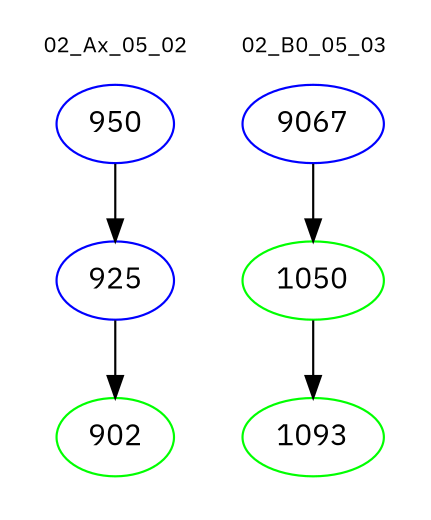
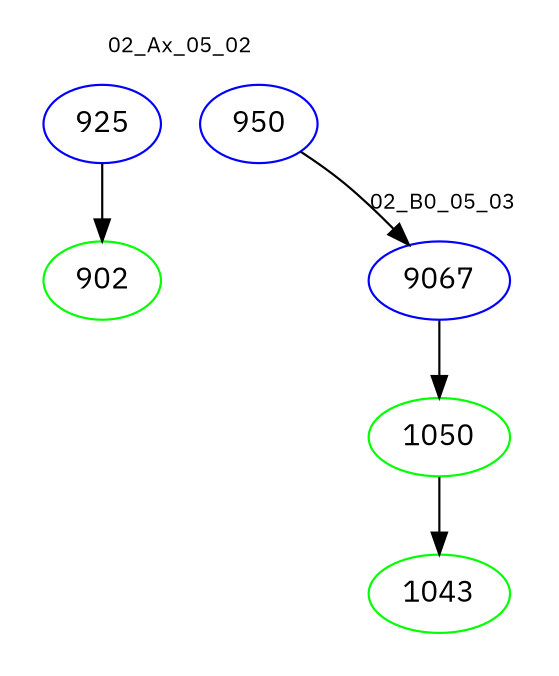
(115, 192) -> (367, 203)
(313, 437) -> (439, 594)
